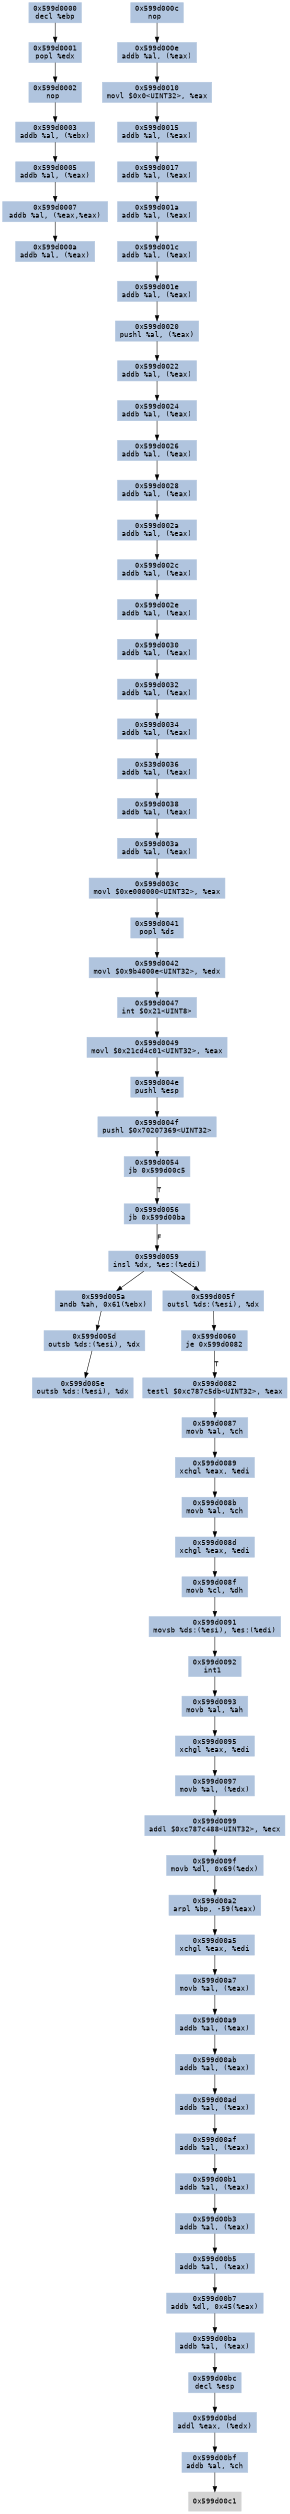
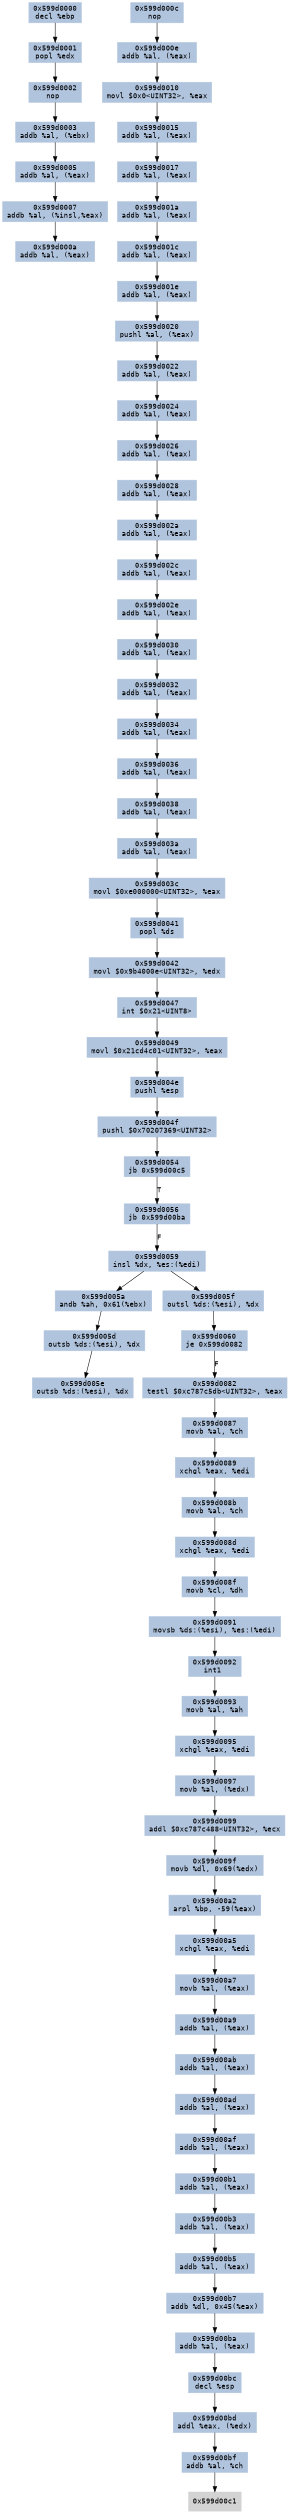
(55, 212) -> (55, 212)
(157, 769) -> (157, 769)
(217, 1364) -> (217, 1364)
